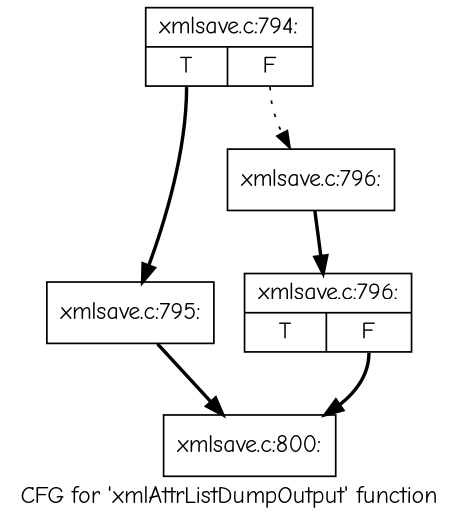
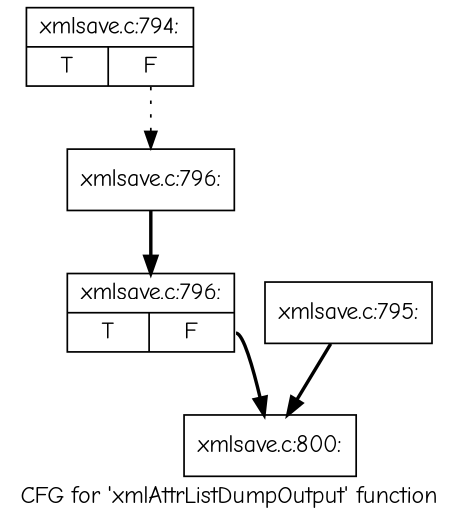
(175, 178) -> none
